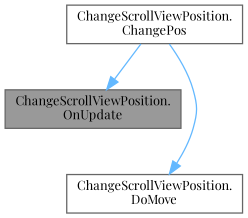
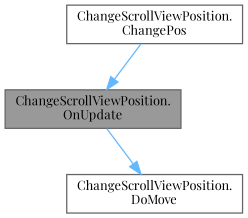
(196, 103) -> (120, 146)
